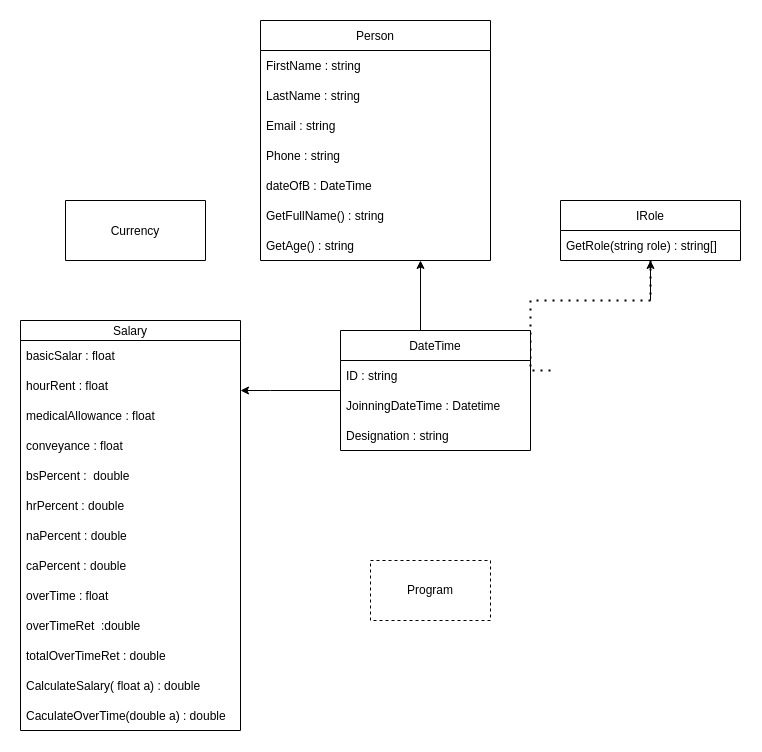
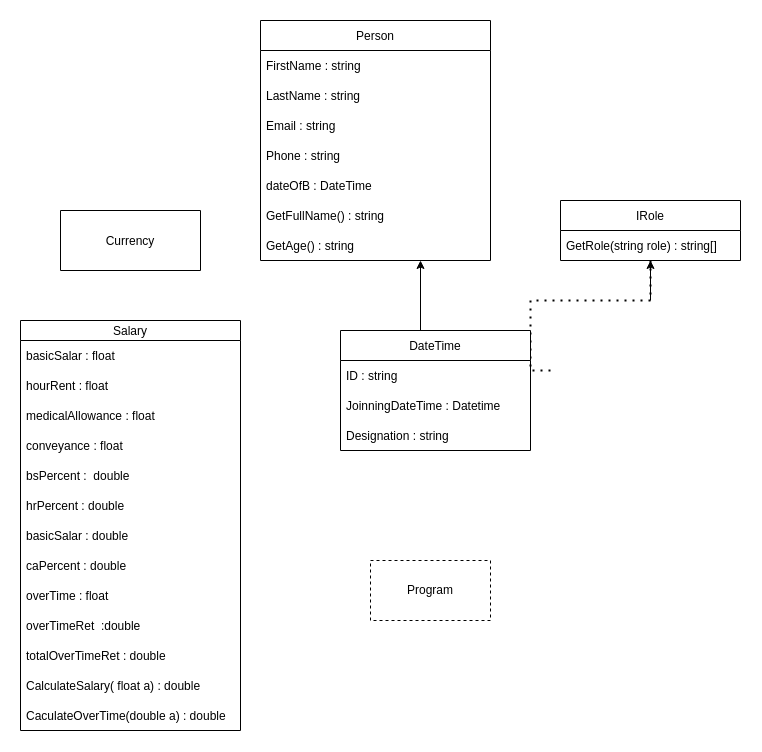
(136, 231) -> (131, 241)
(294, 391) -> none
(80, 536) -> (80, 536)
